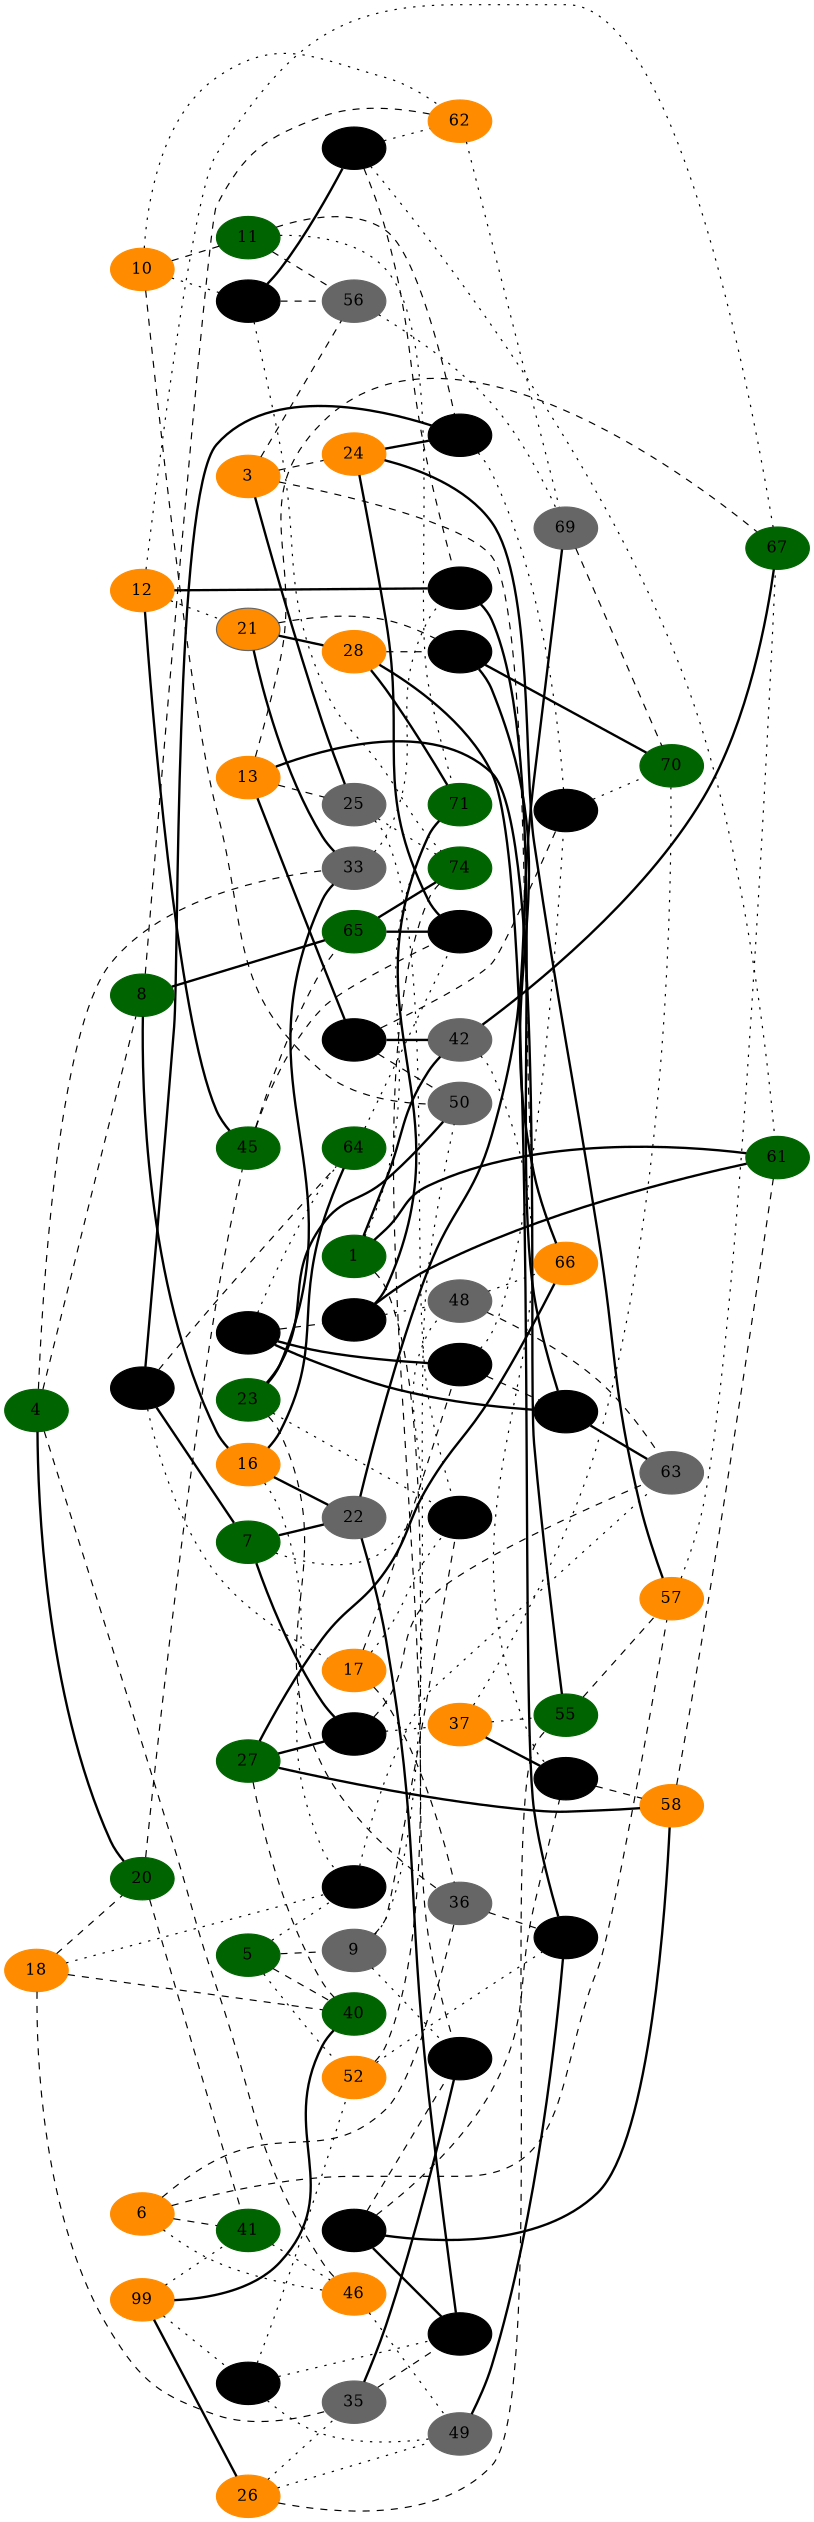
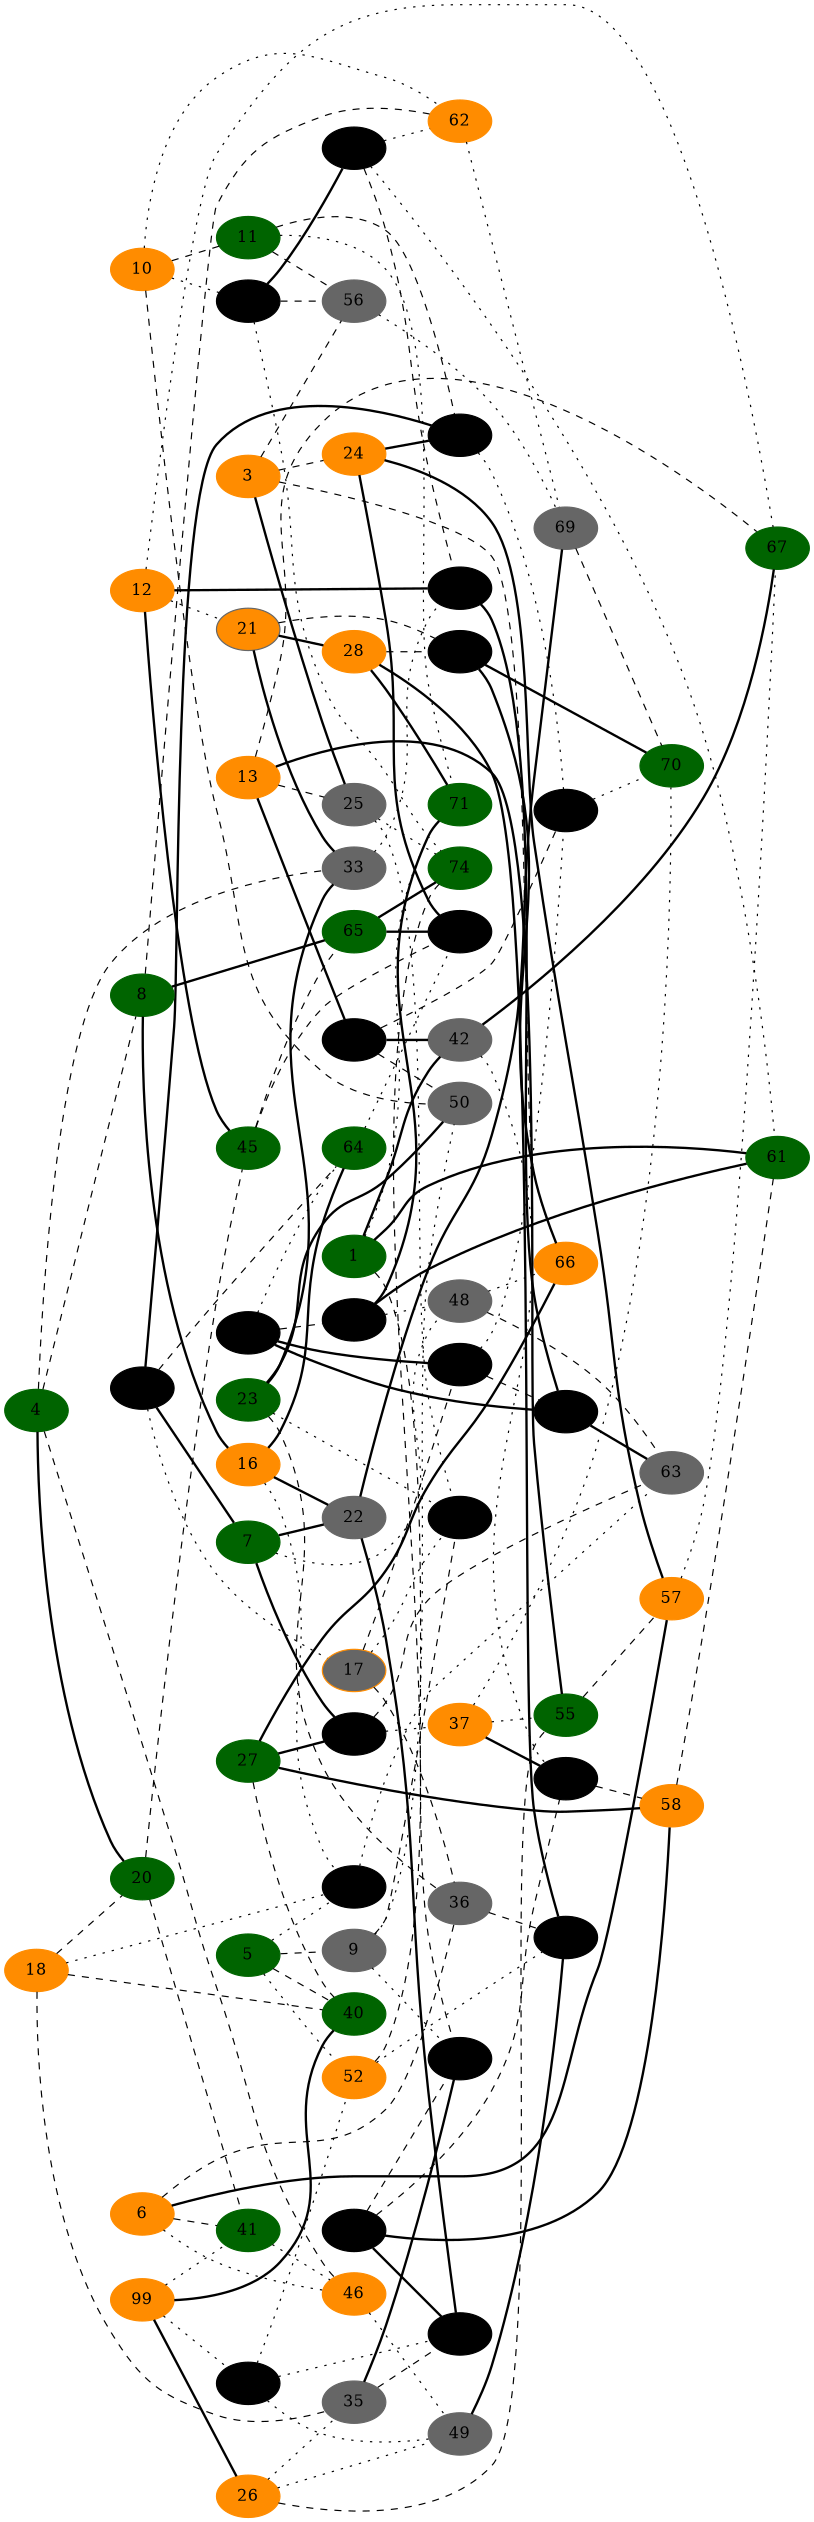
(354, 1670) -> (354, 1670)
(568, 2069) -> (568, 2069)
